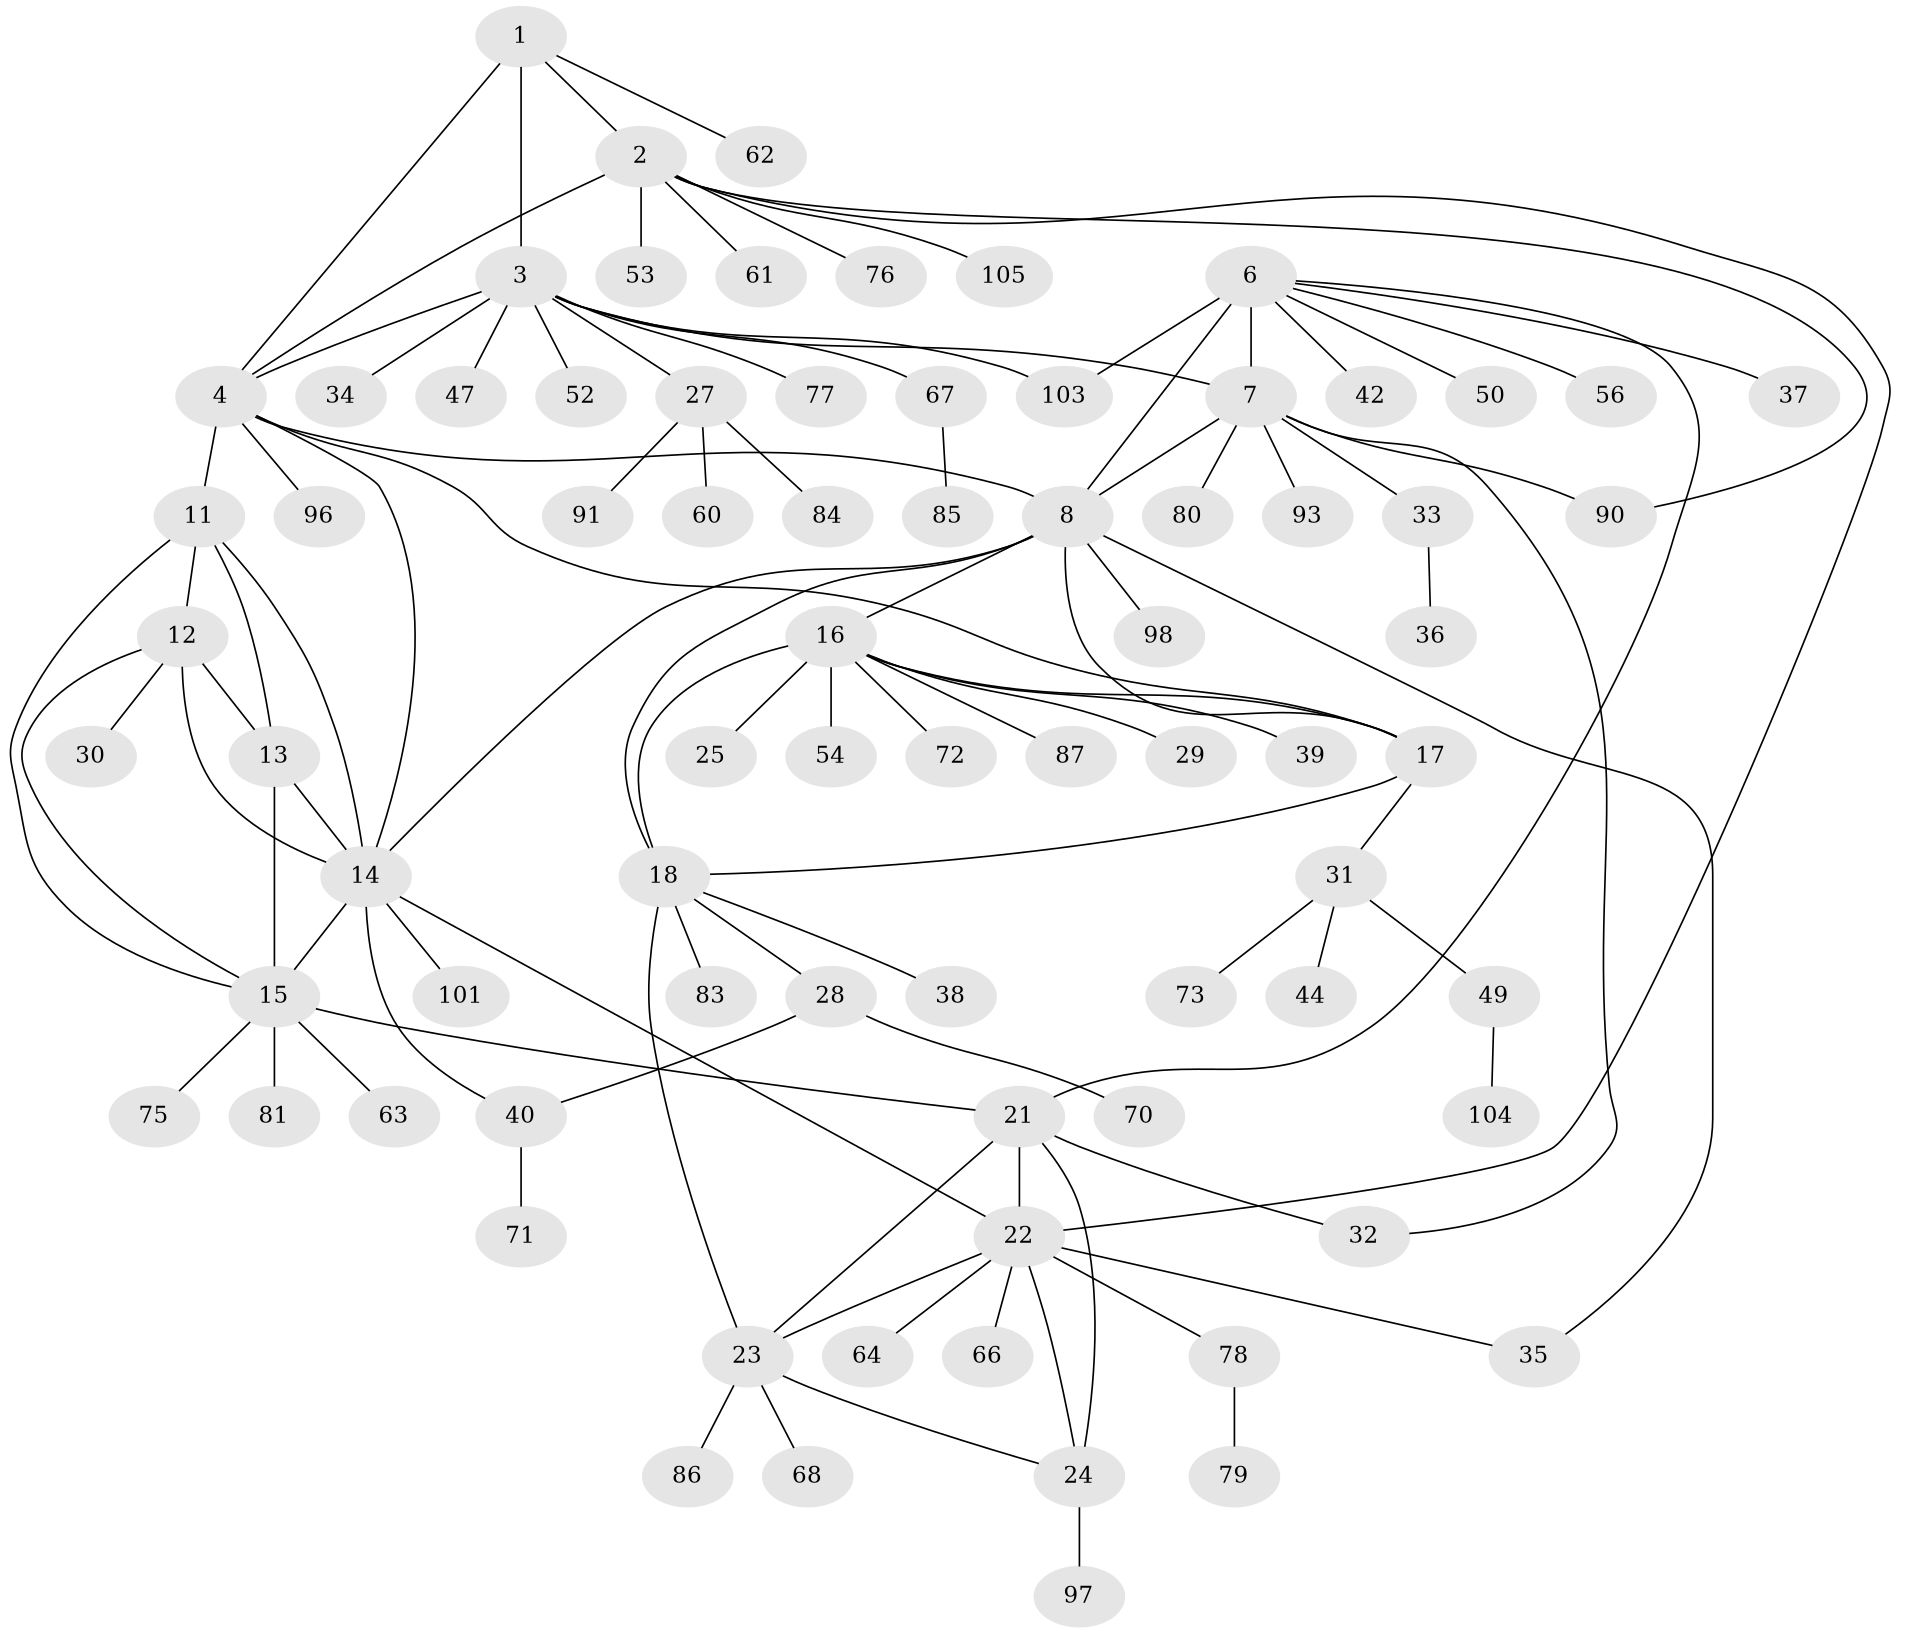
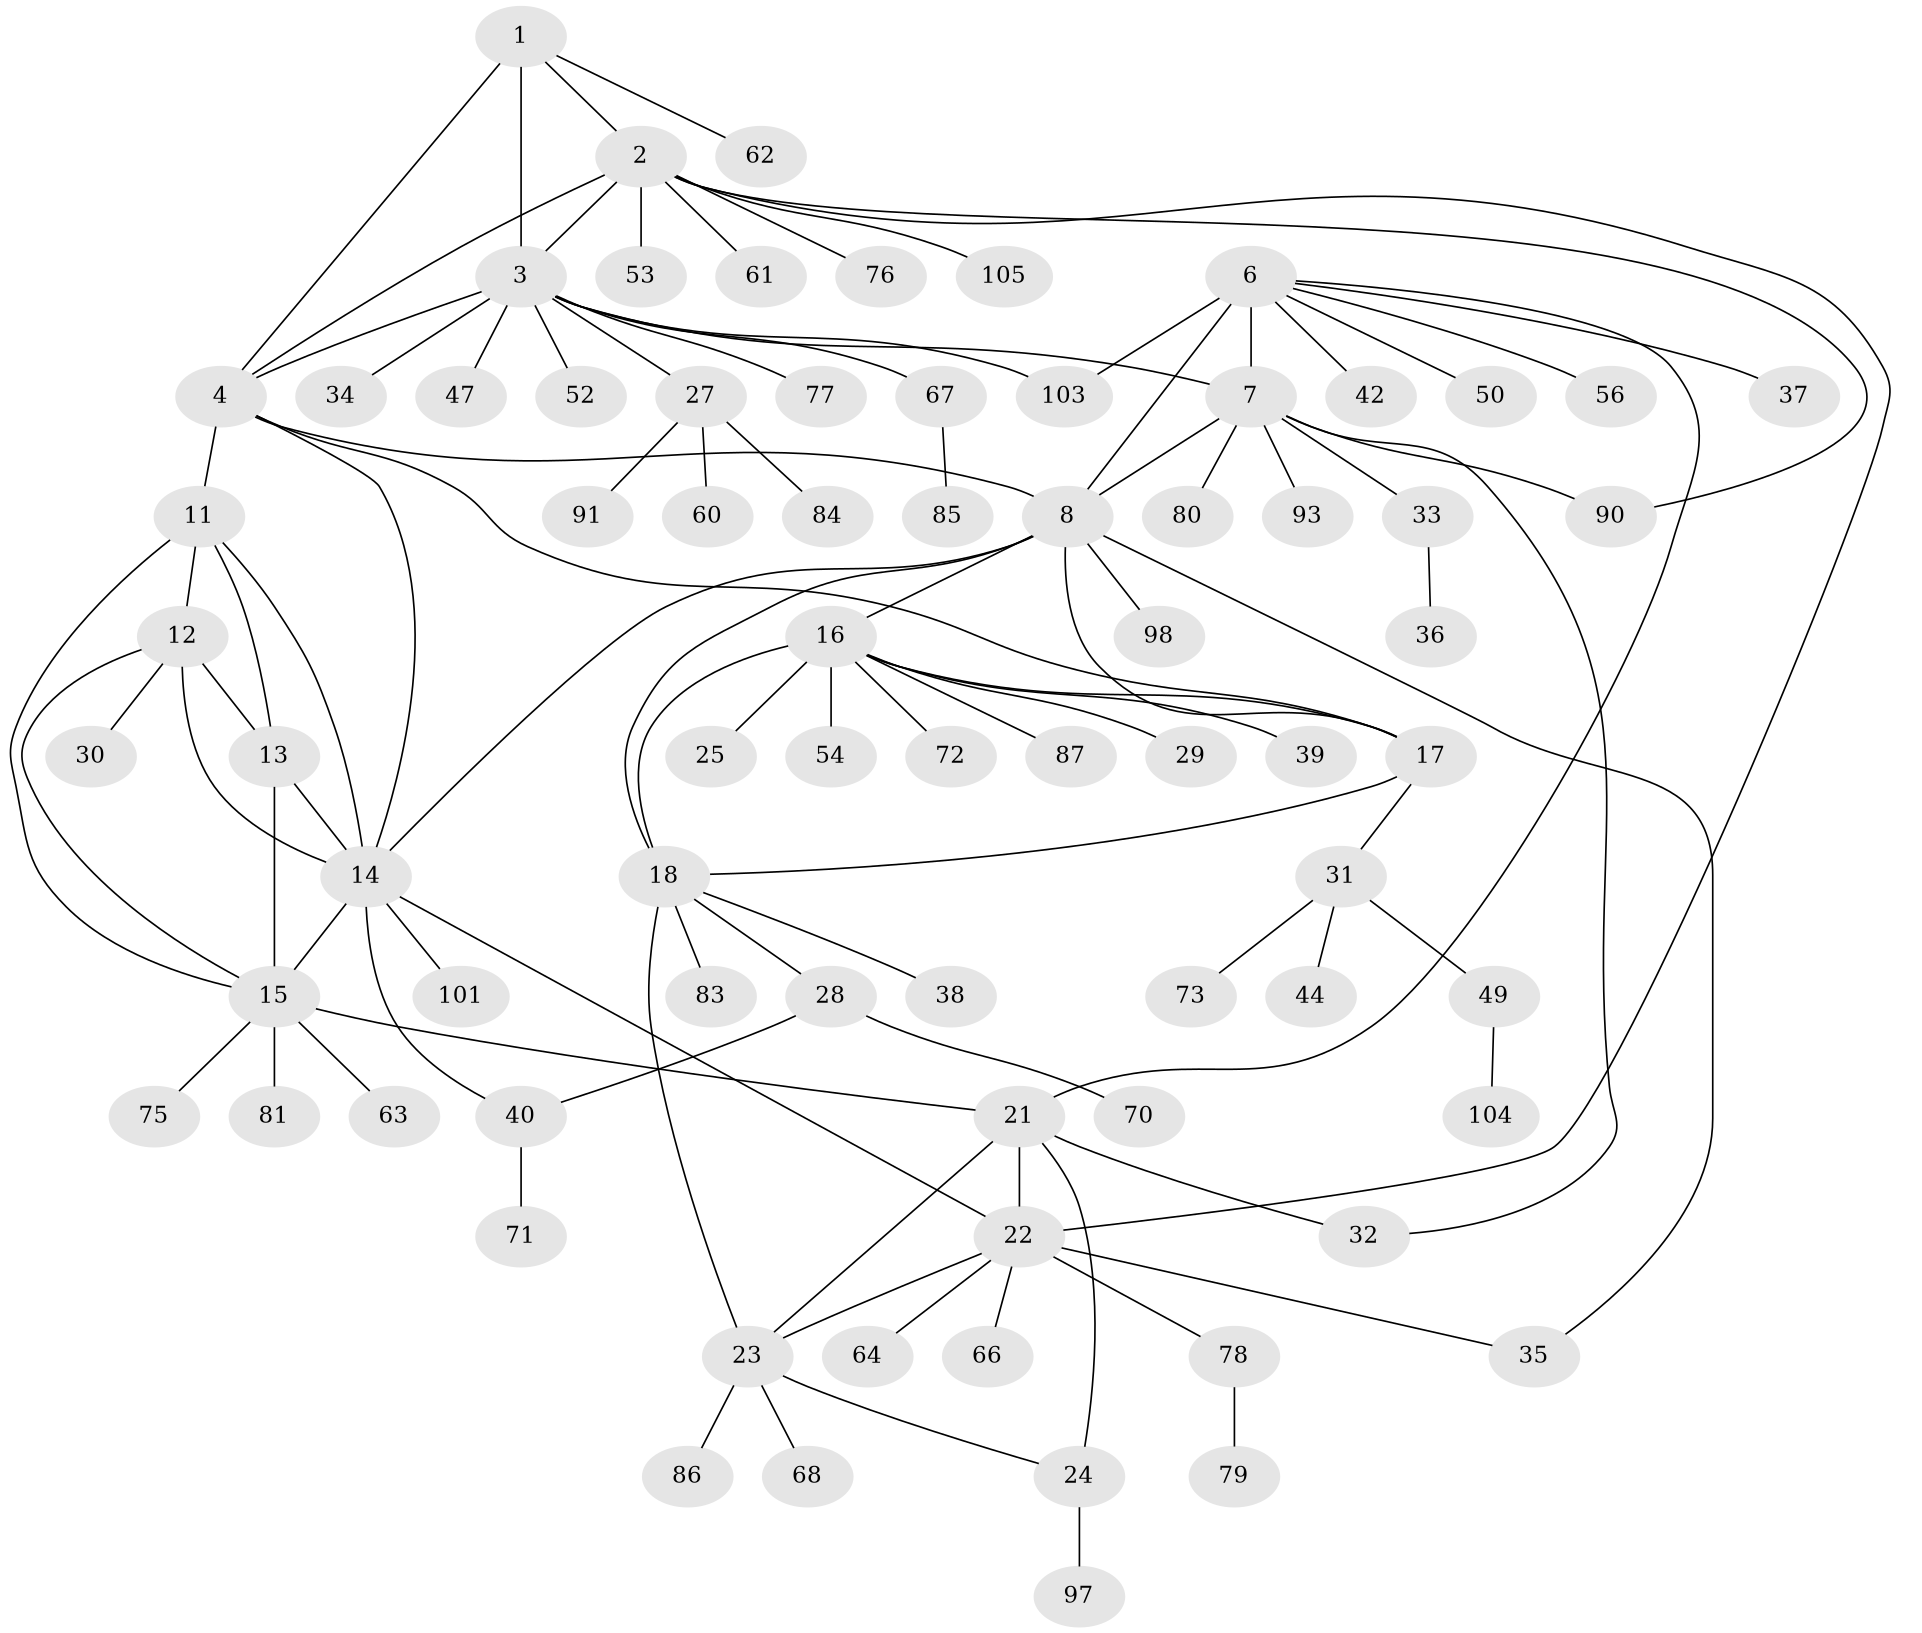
none -> (581, 216)
(319, 517) -> none
(1055, 1355) -> none
